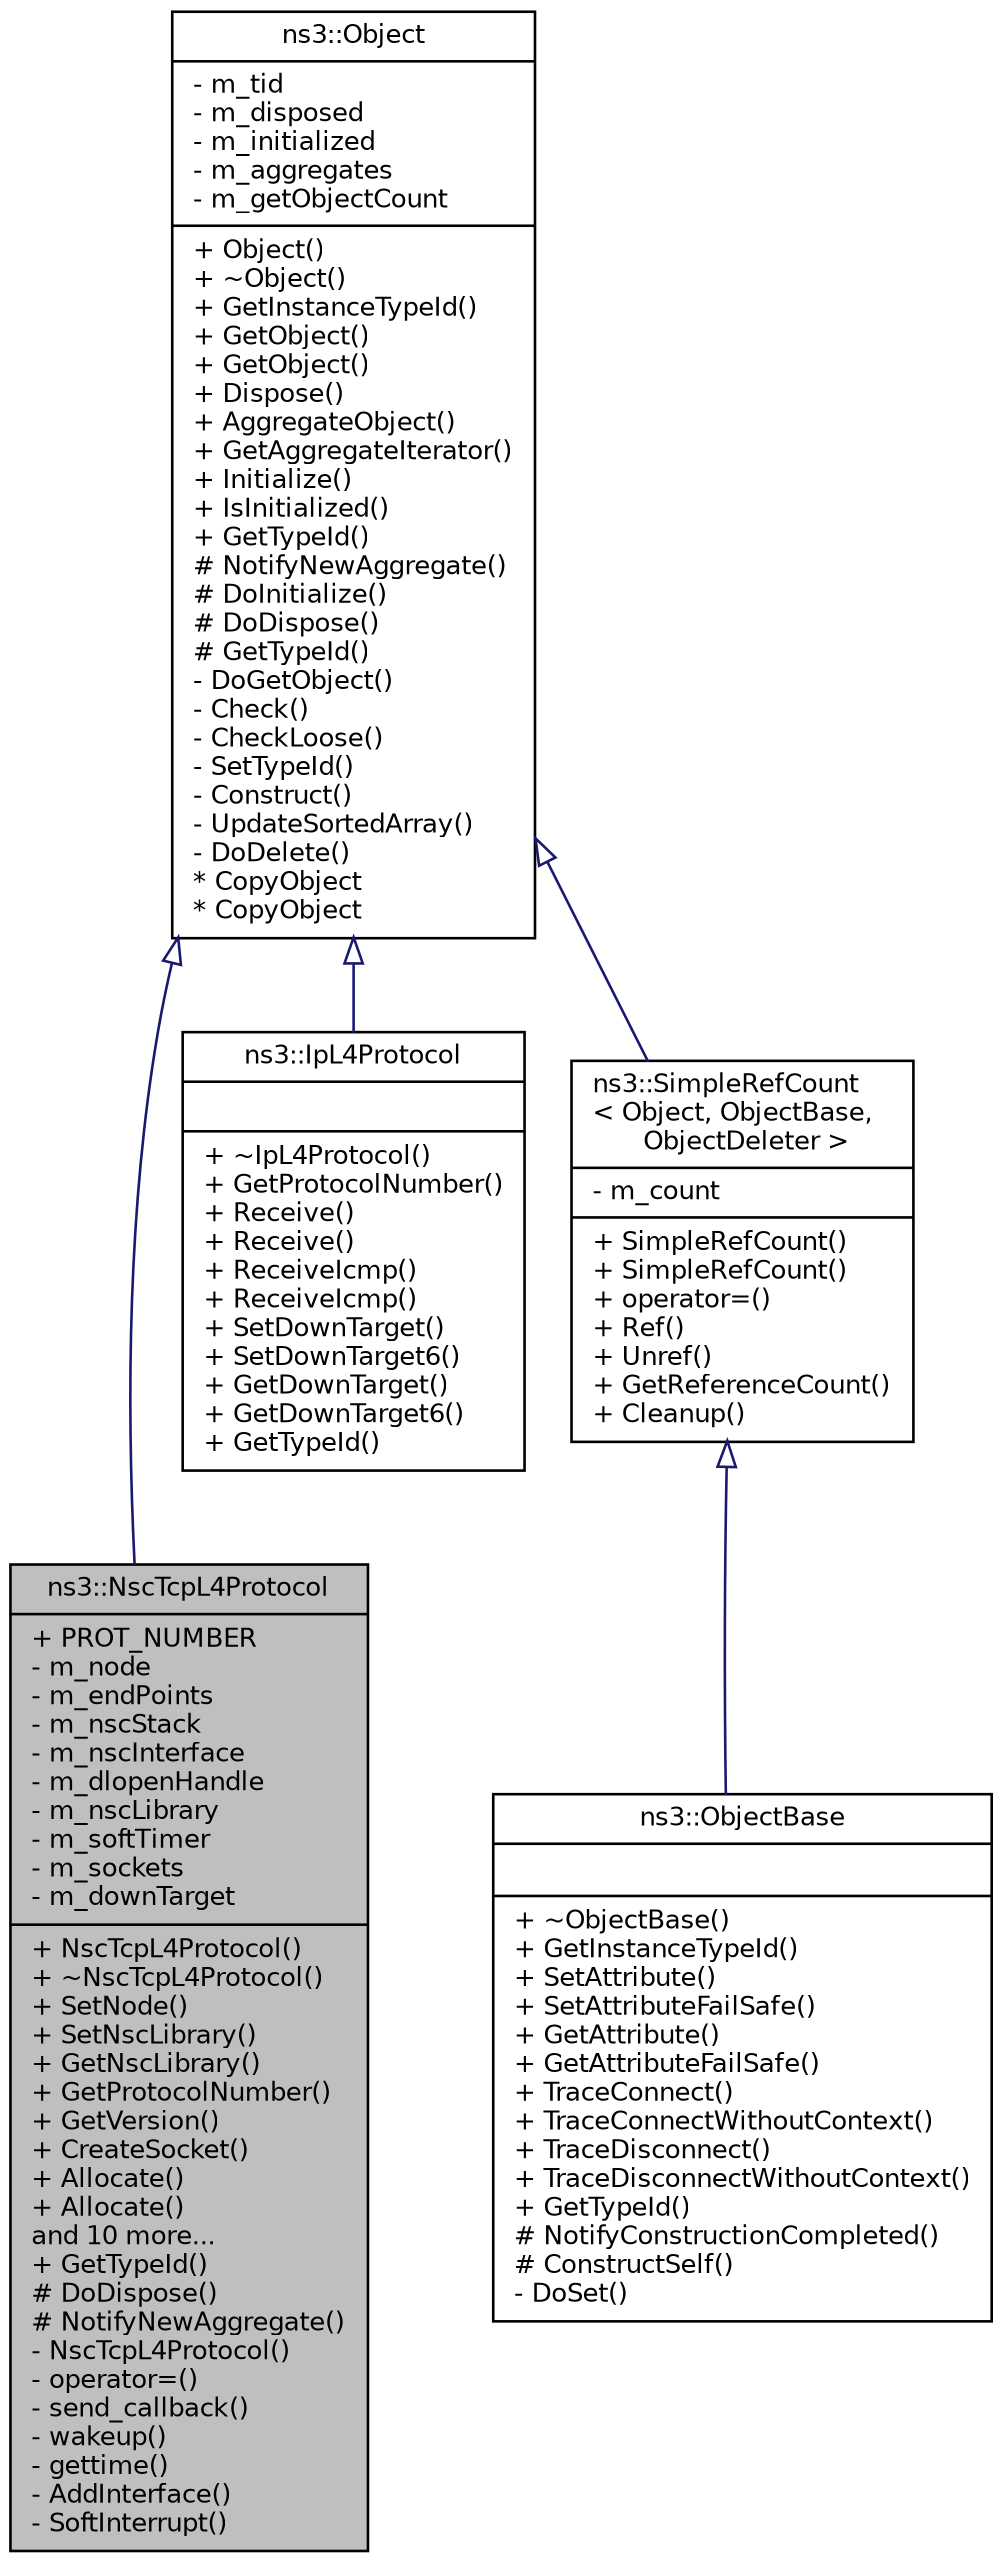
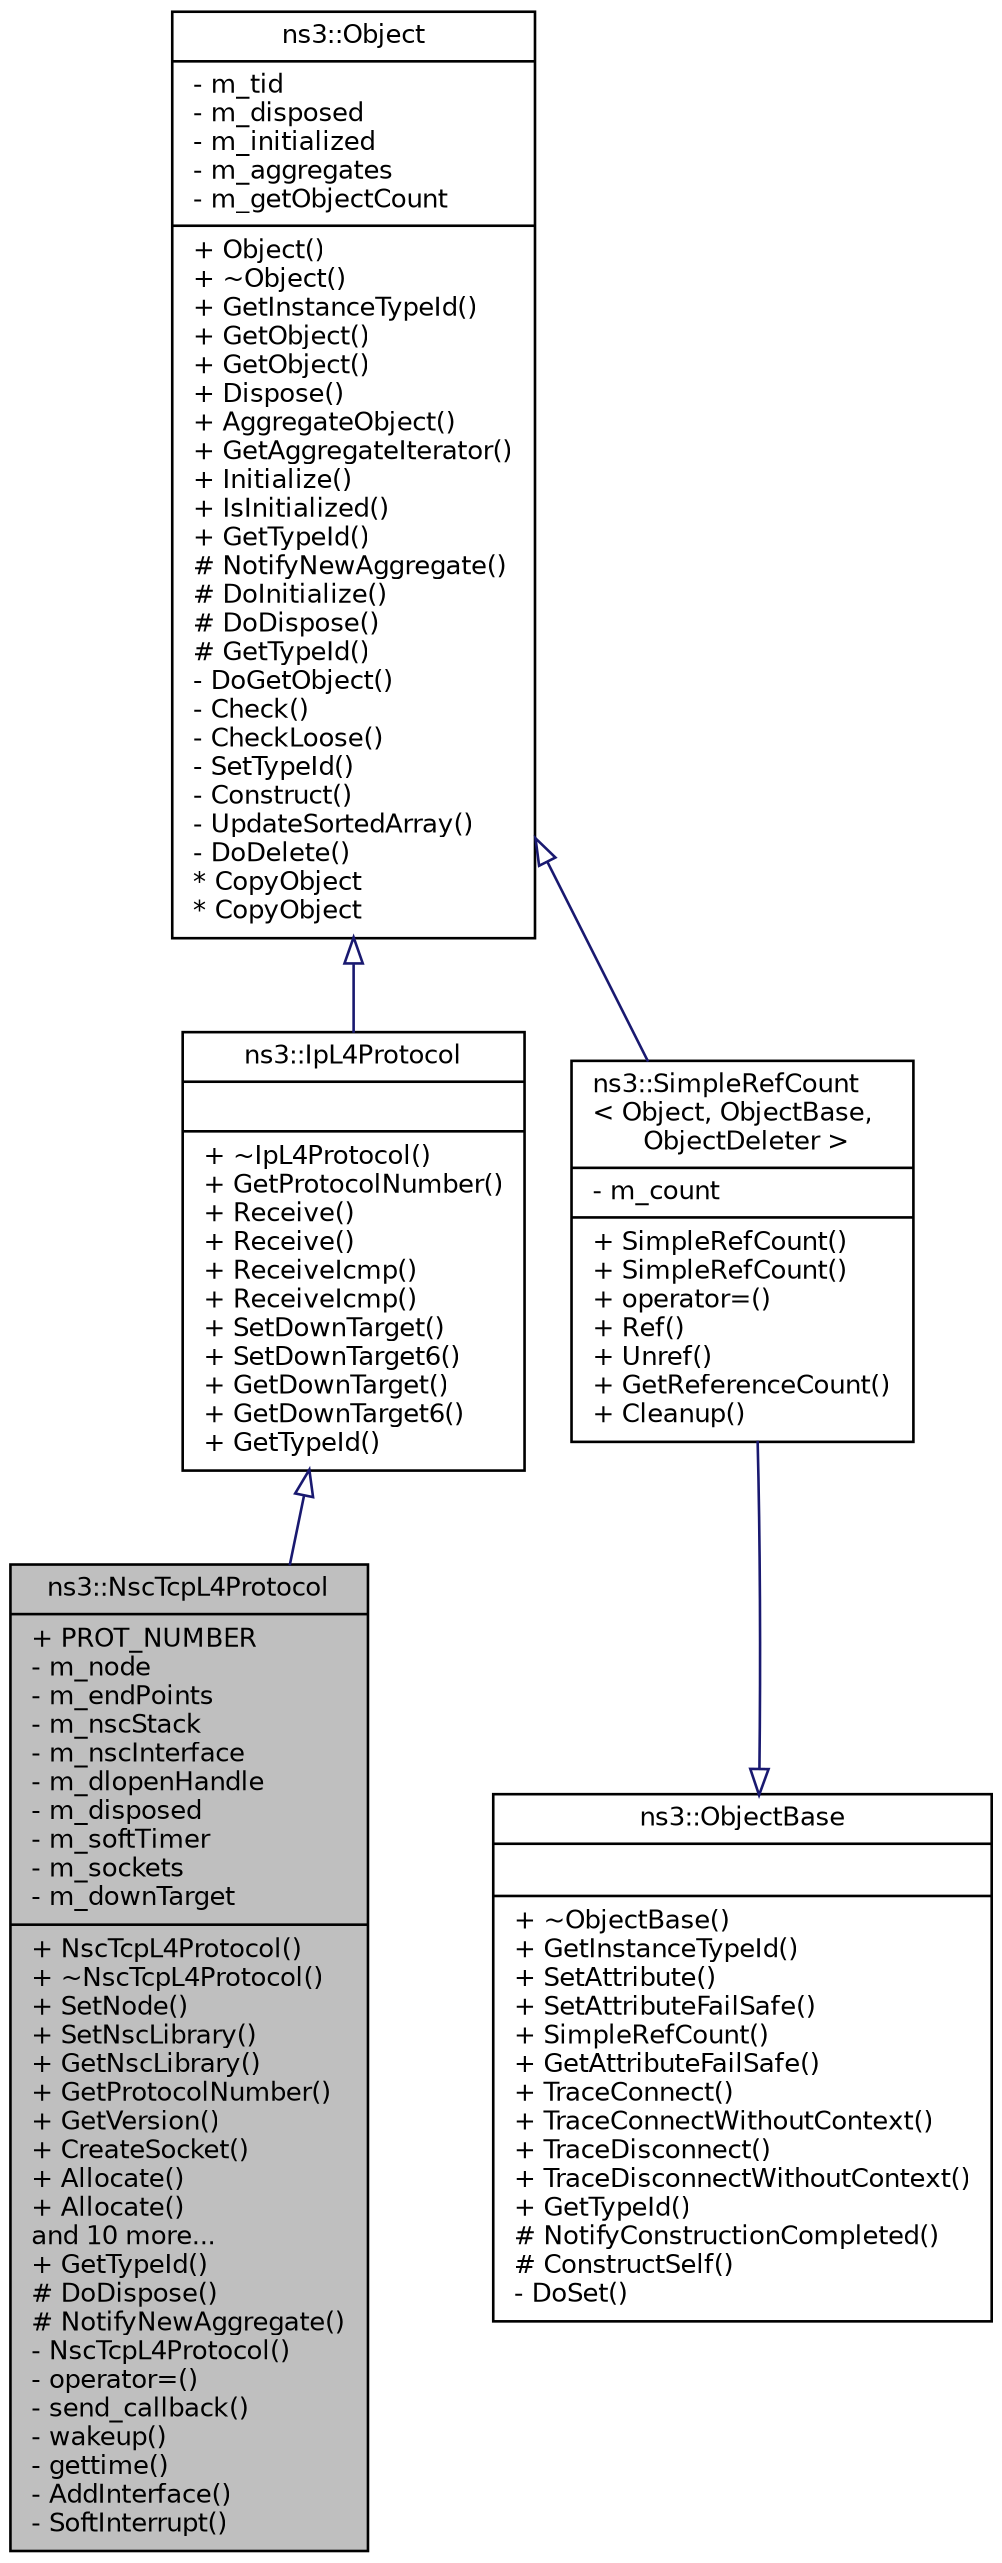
(134, 1263) -> (297, 1531)
(725, 1631) -> (760, 1605)
(127, 1811) -> (117, 1811)
(617, 2036) -> (642, 2036)
